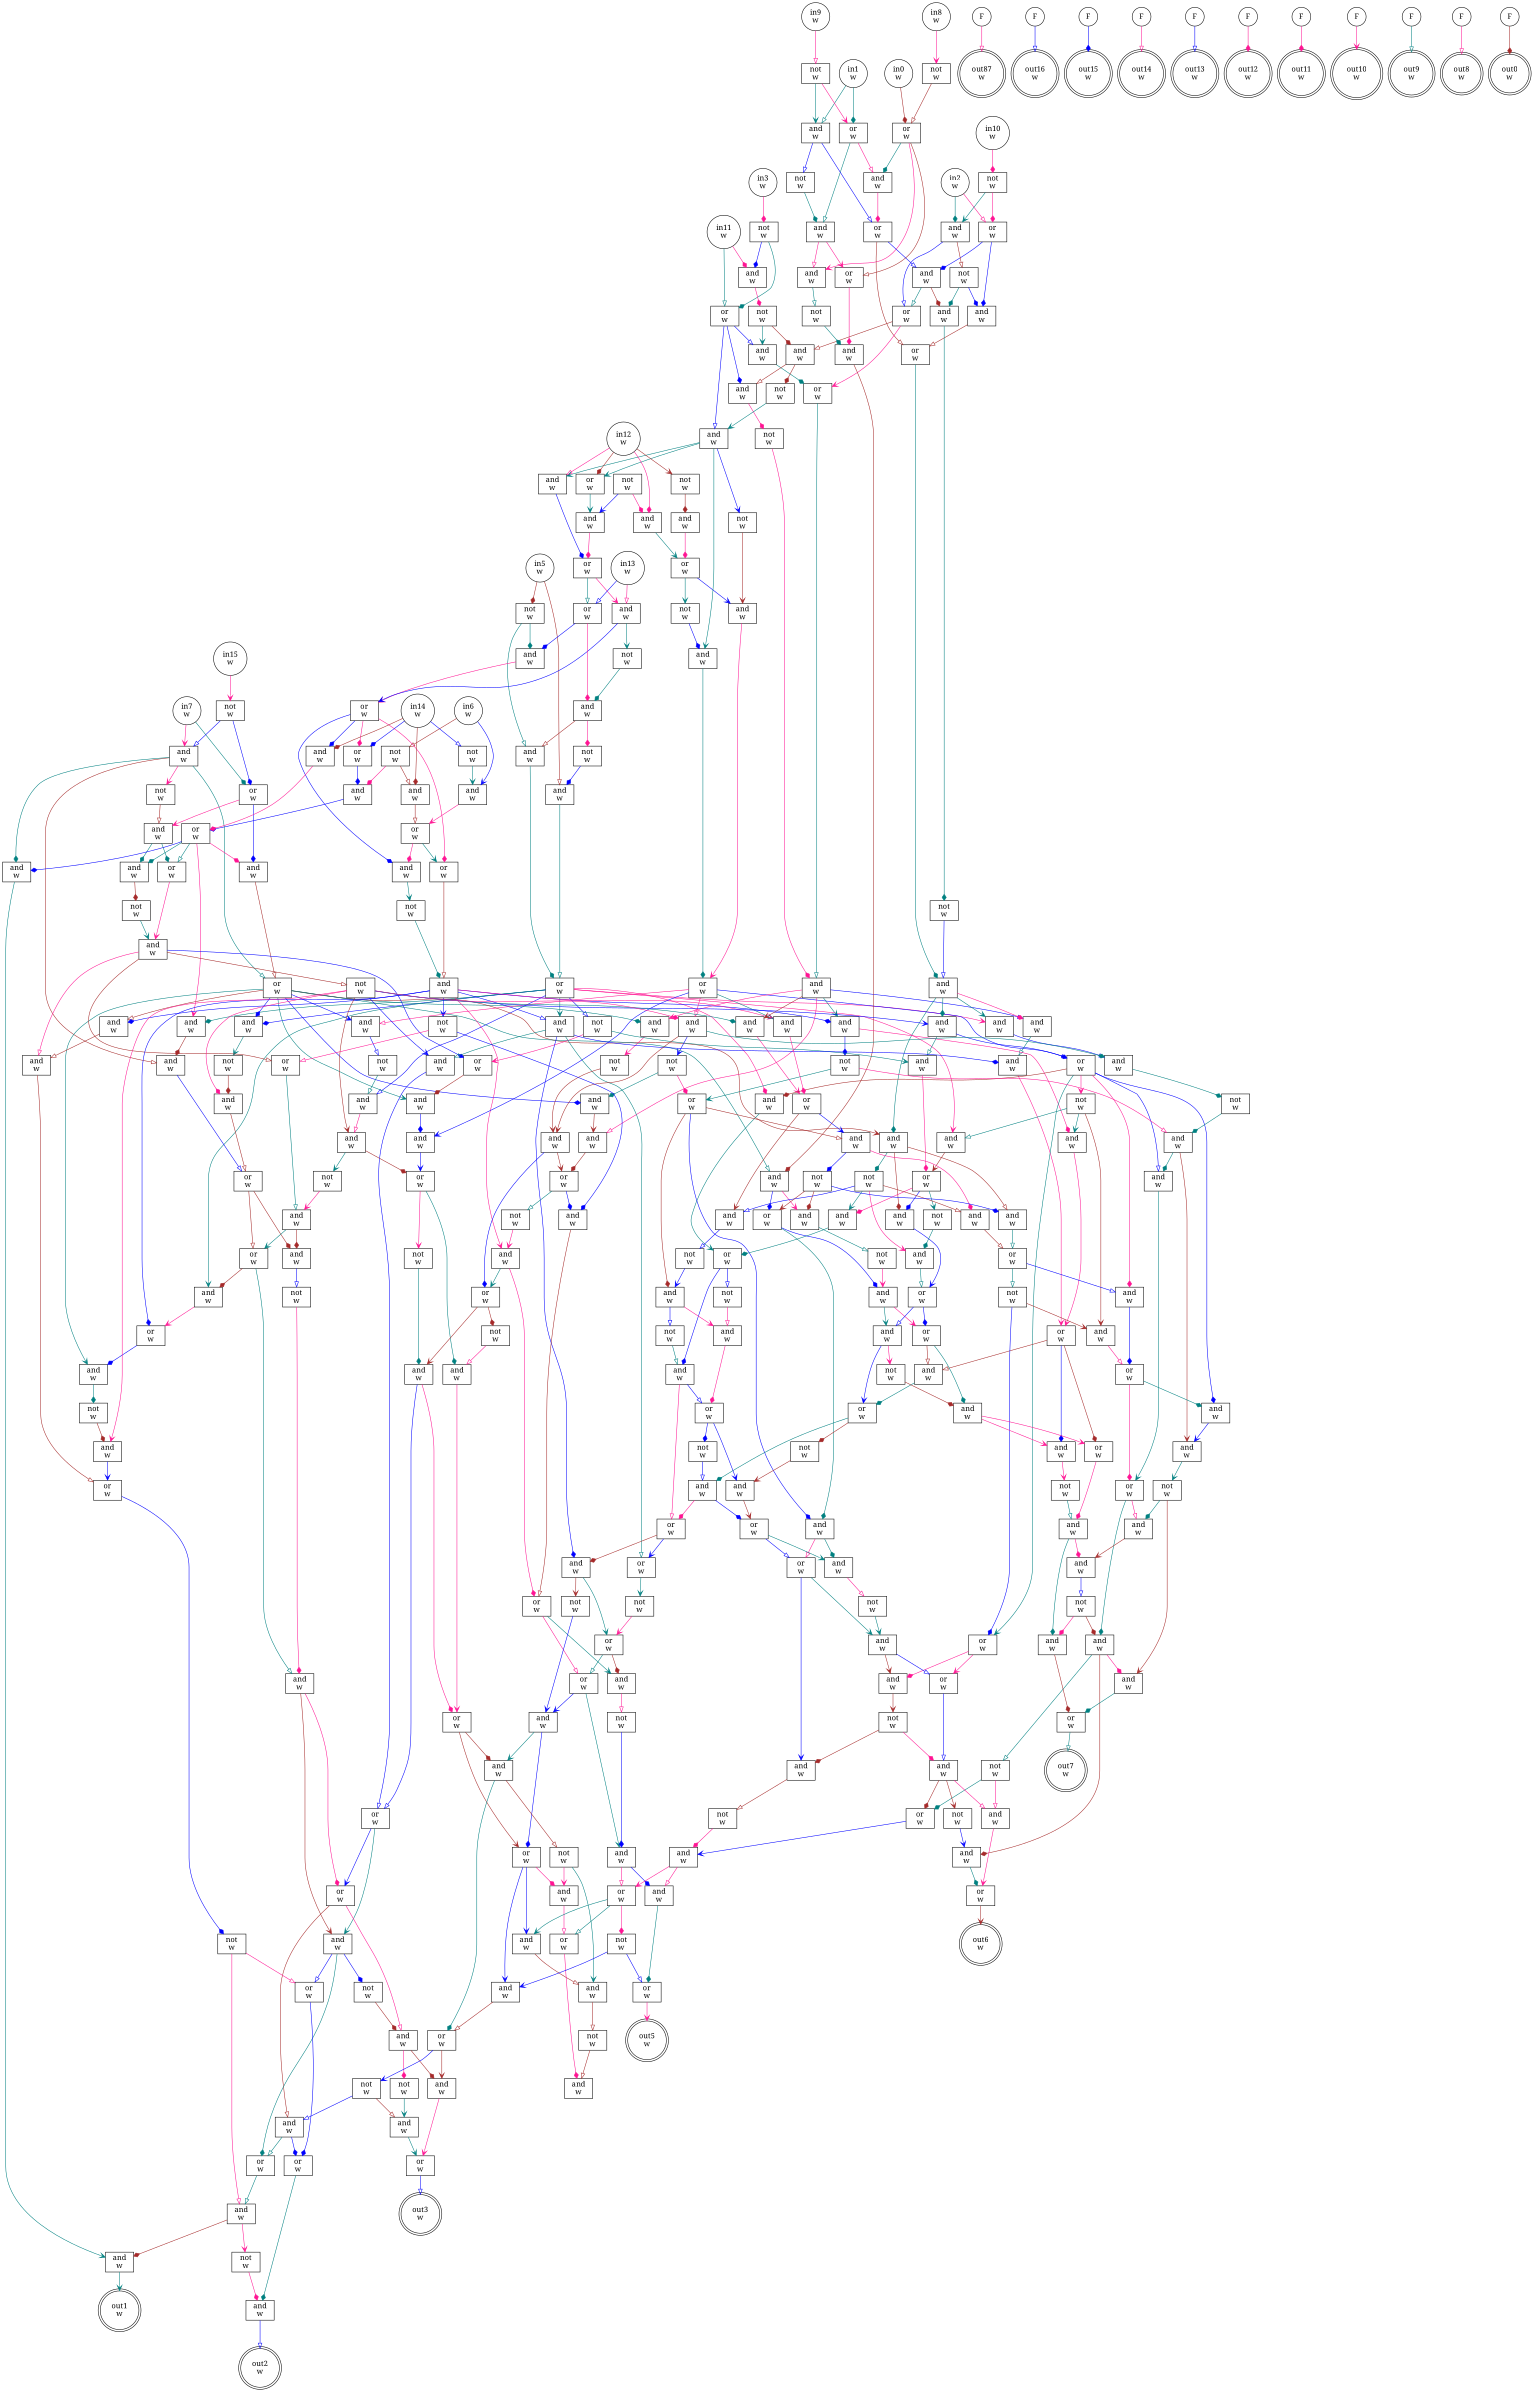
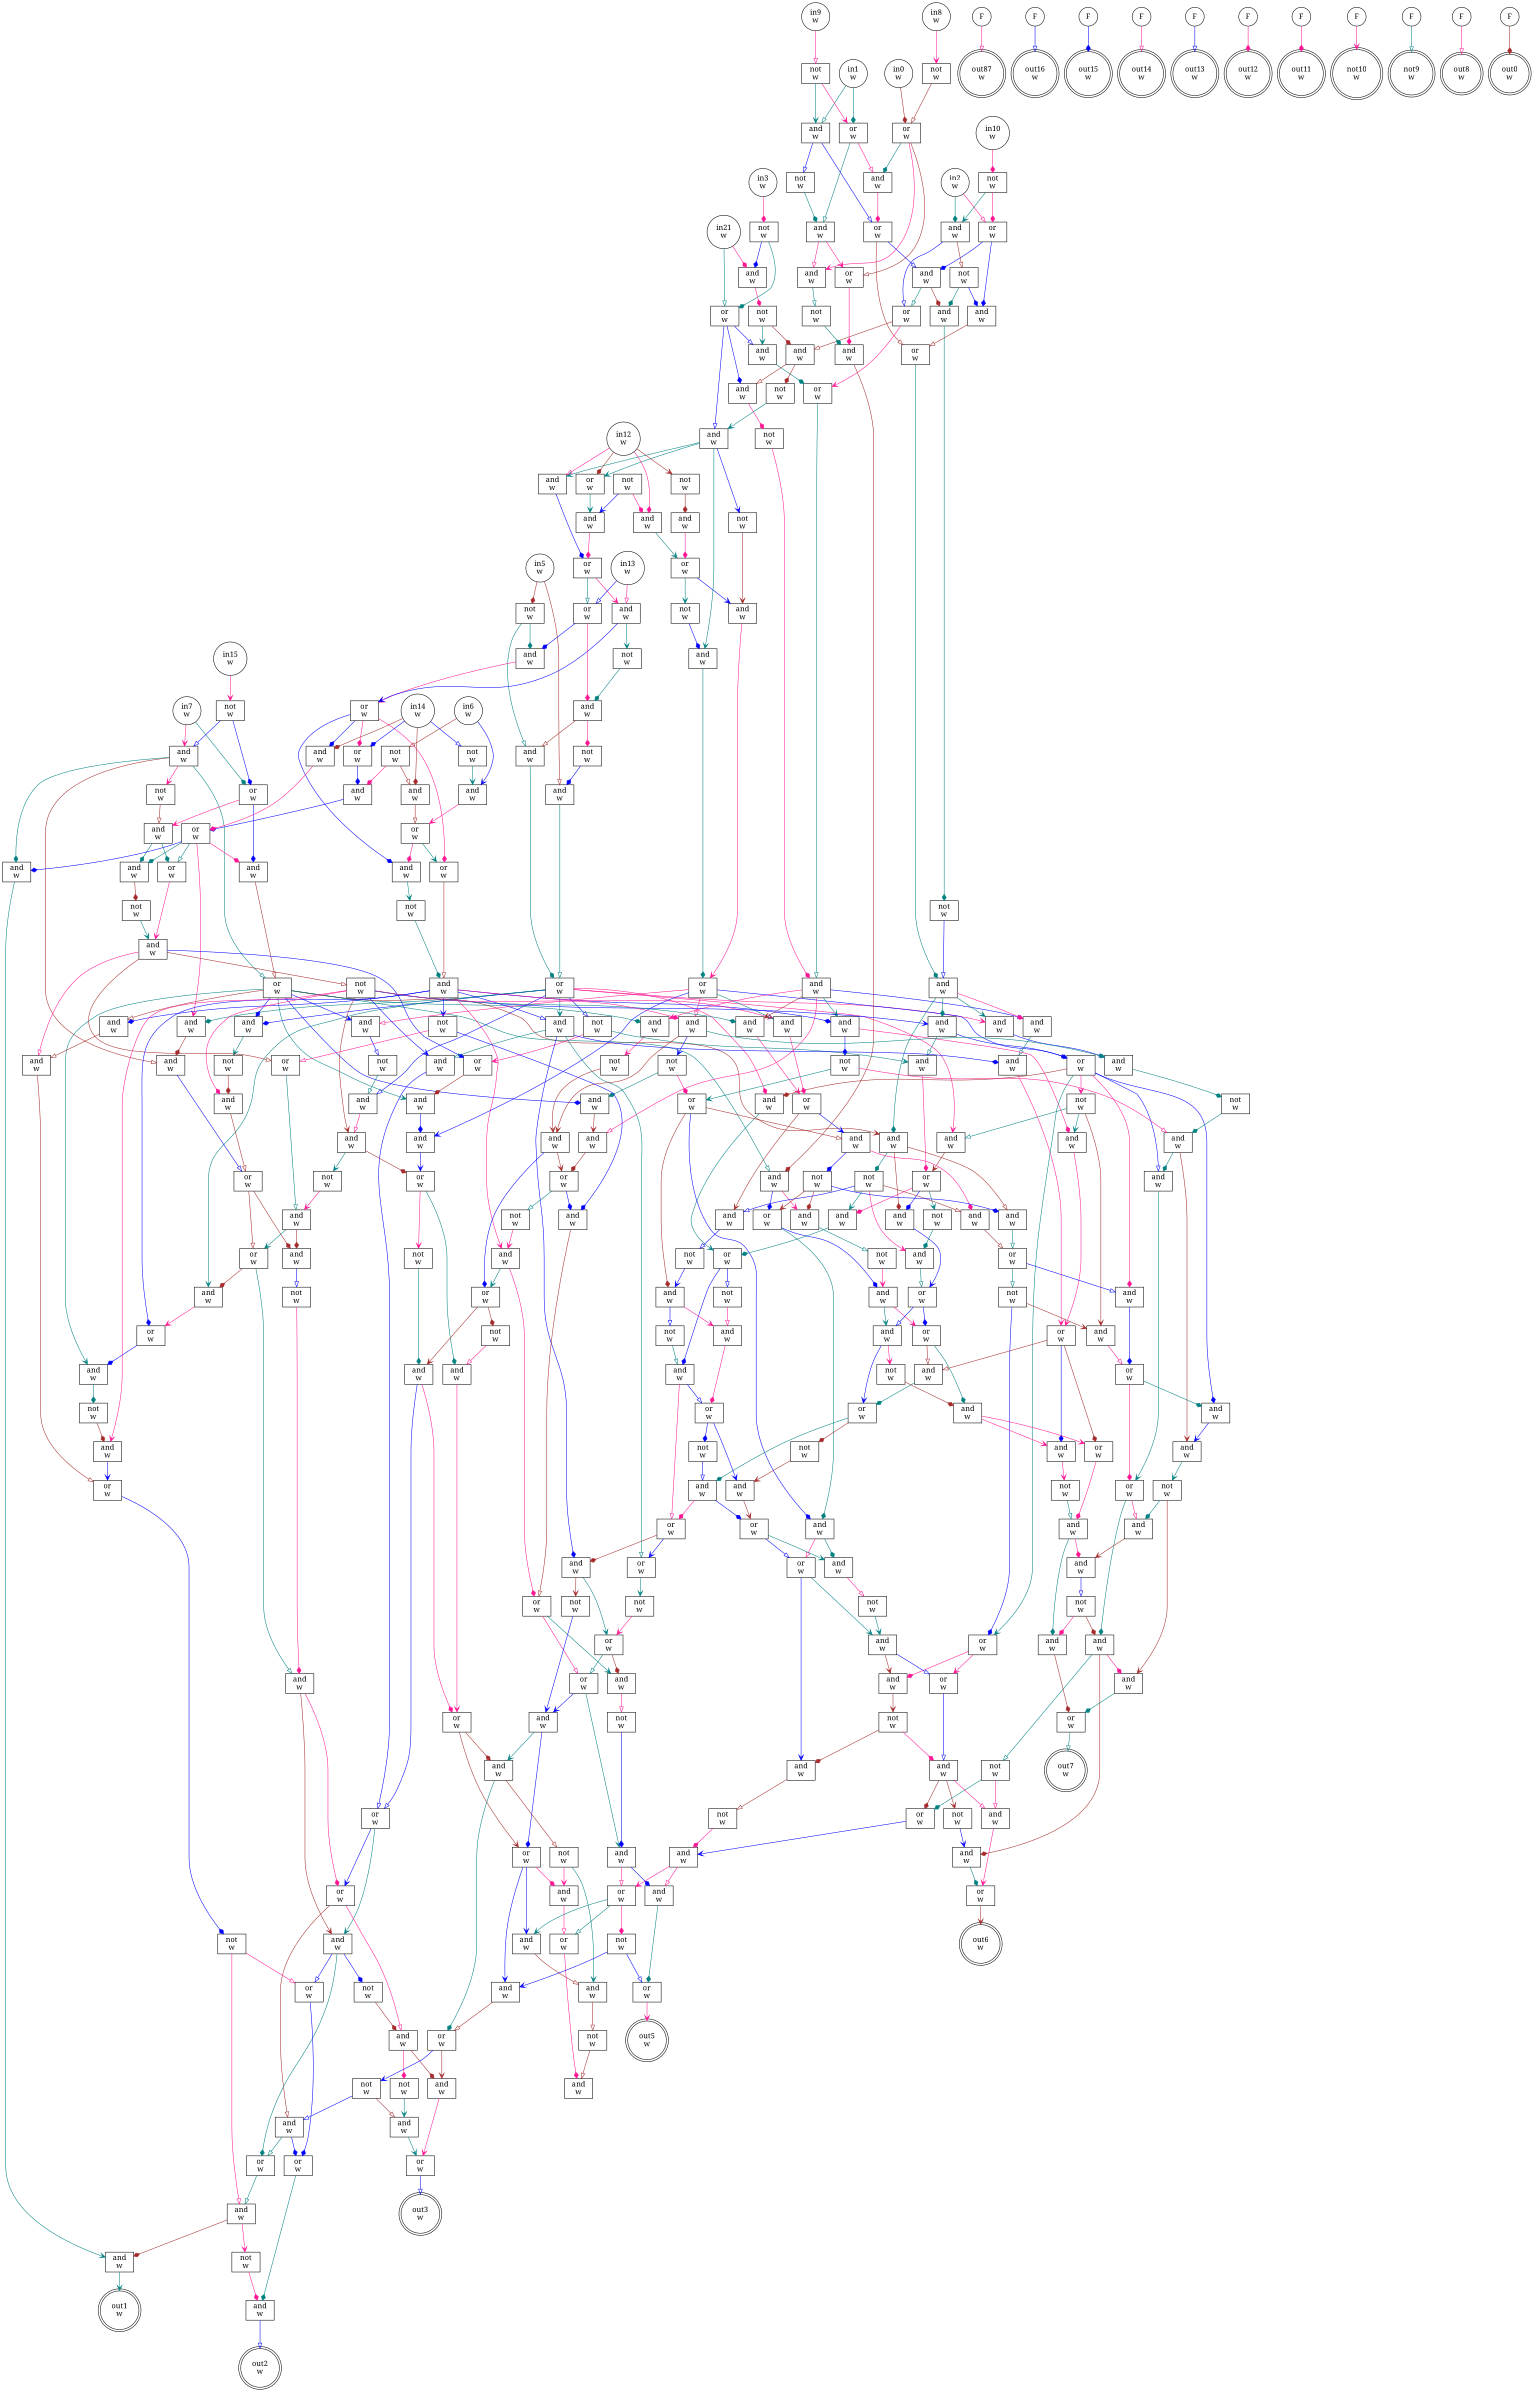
(1357, 74) -> (1357, 74)
(1412, 74) -> (1412, 74)
(724, 232) -> (724, 232)
